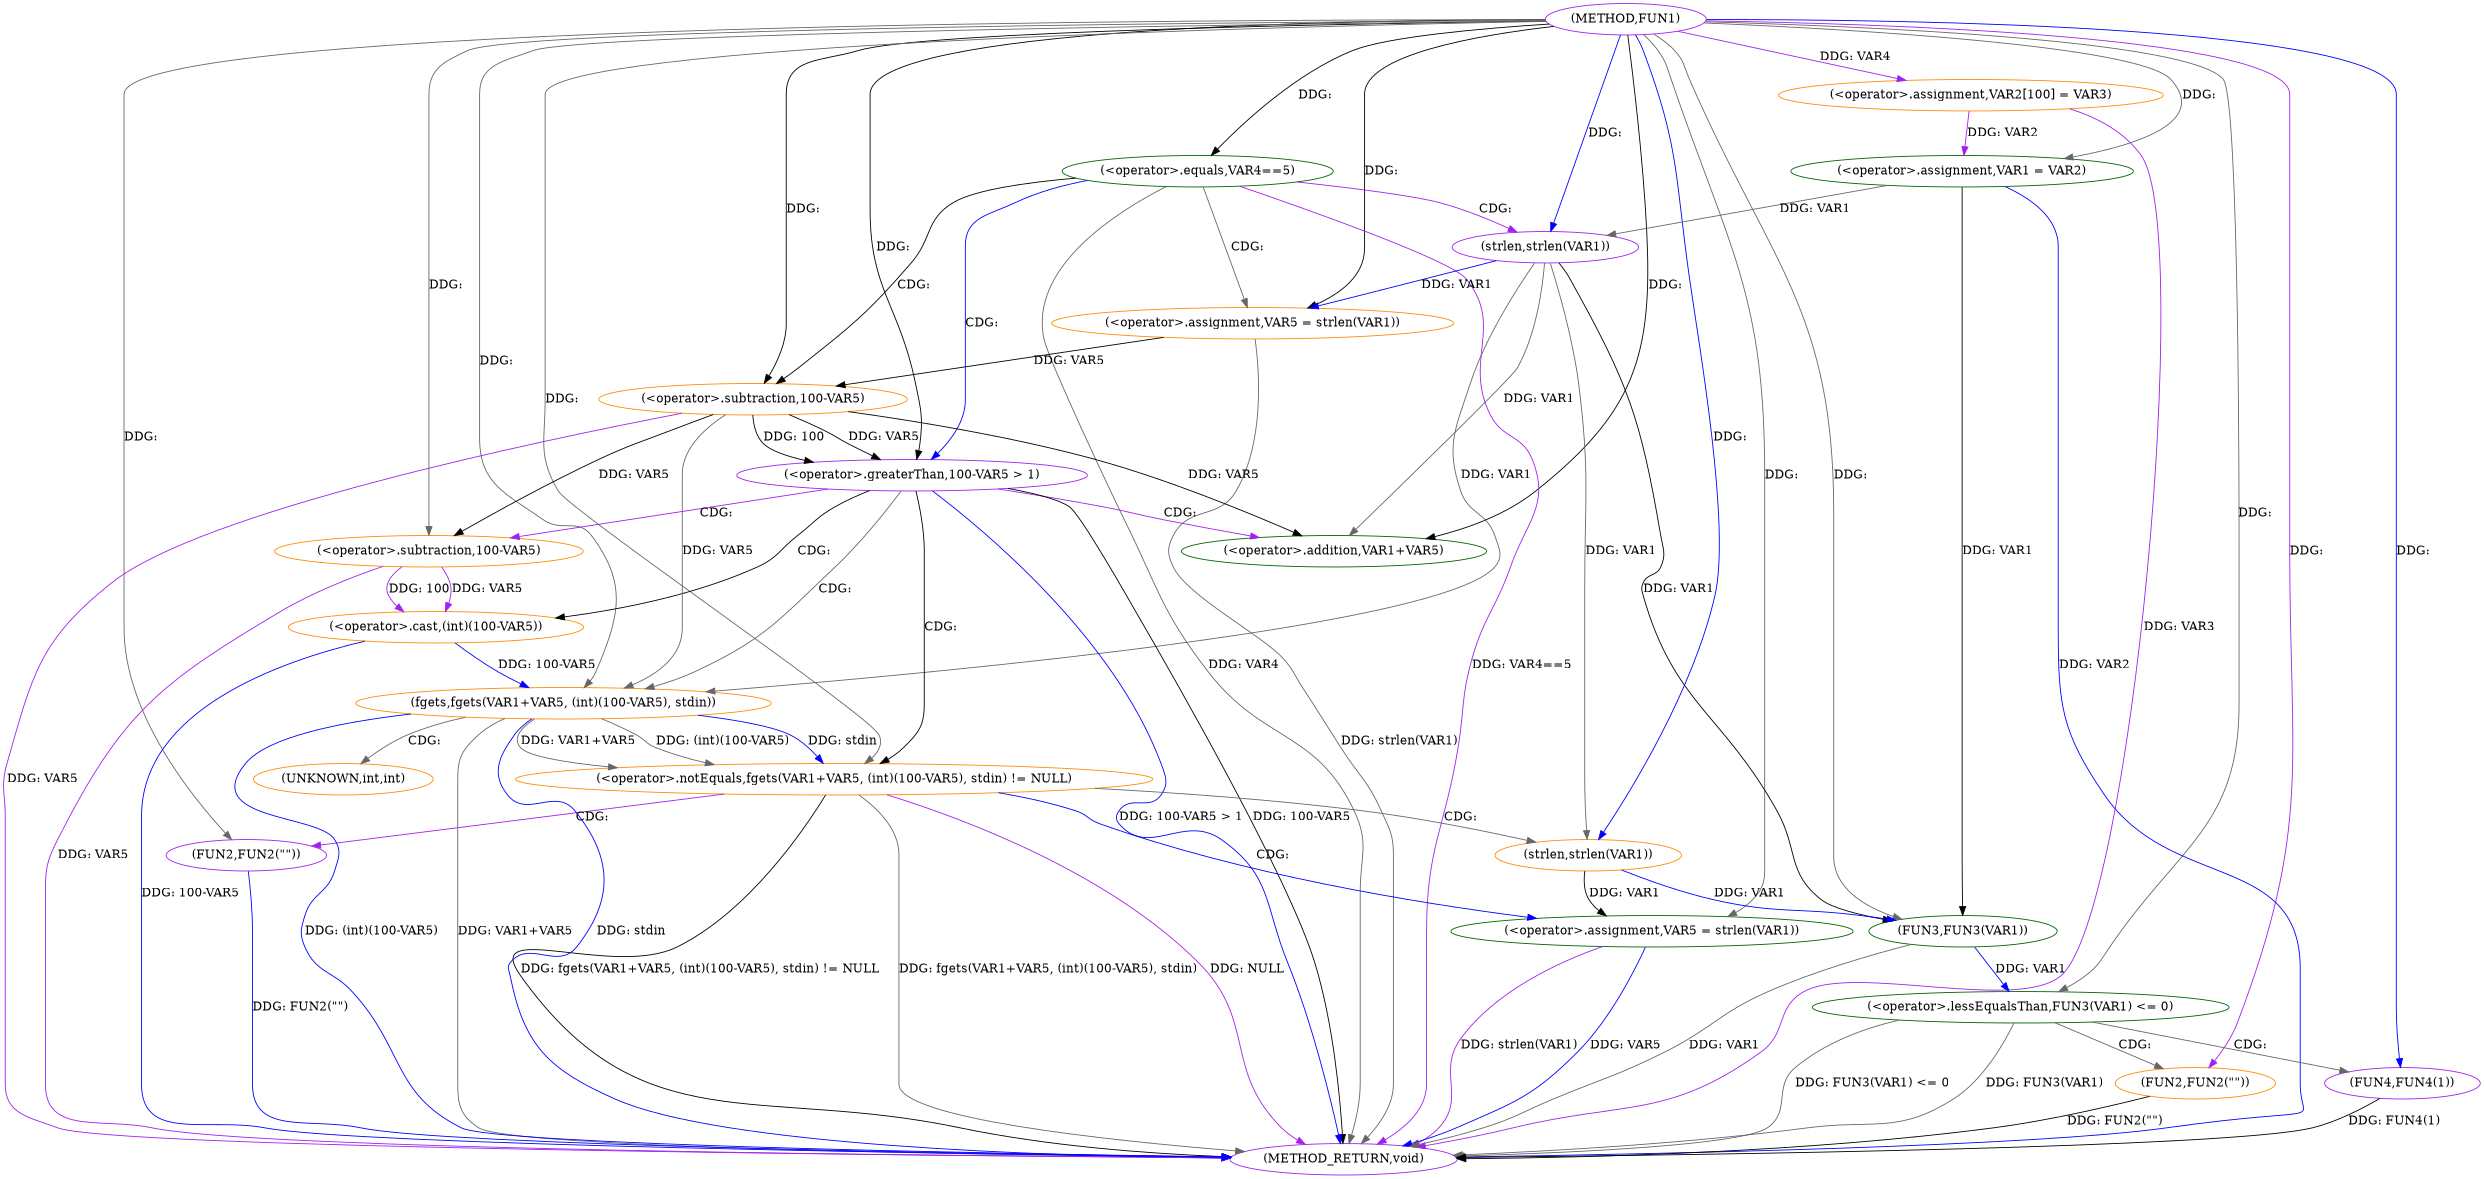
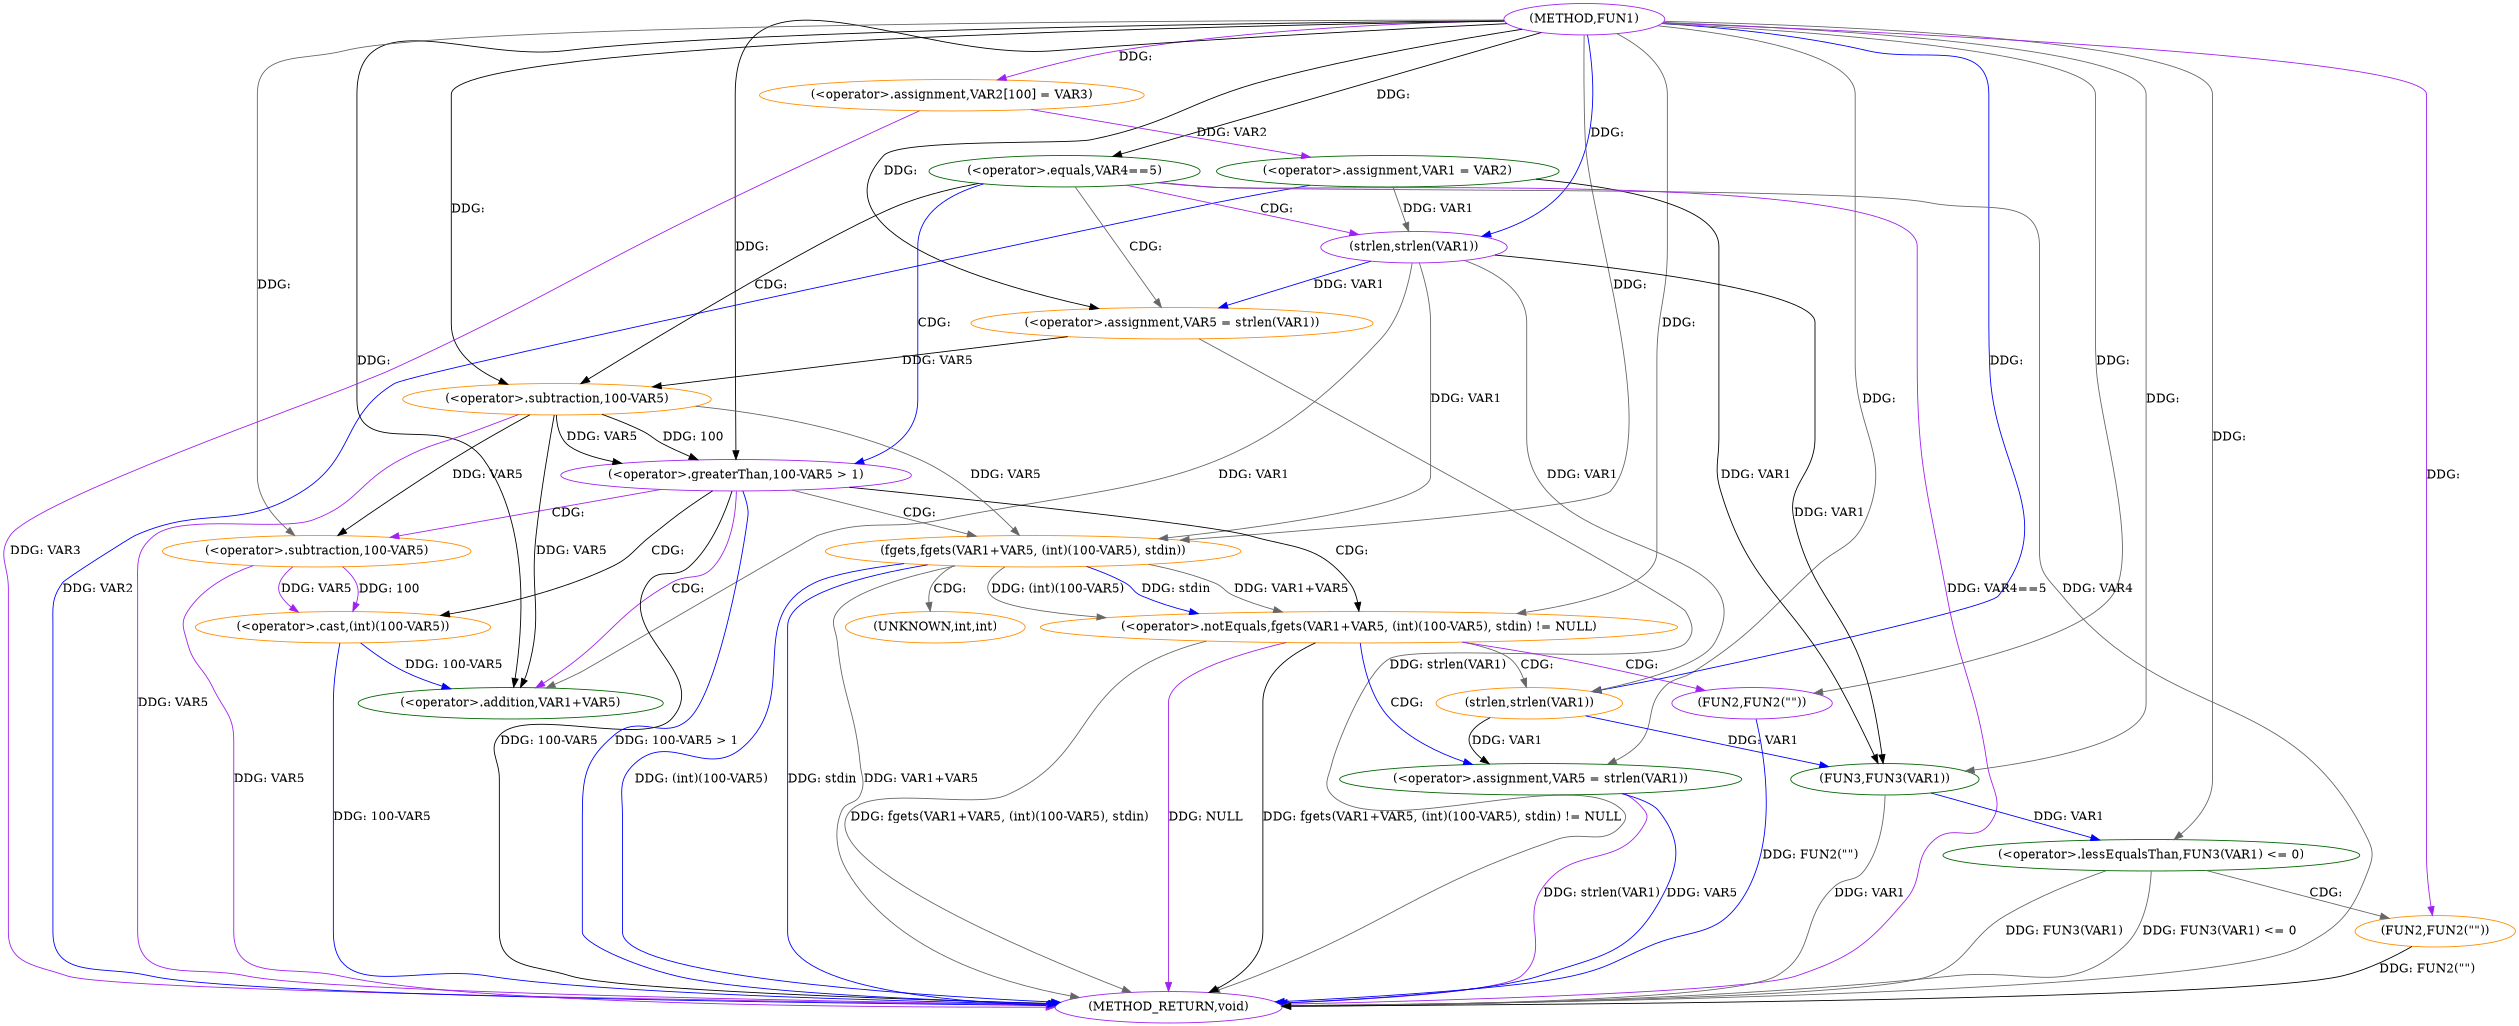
(2016, 45) -> none
(1856, 57) -> (1138, 57)
(487, 665) -> (399, 669)
(2402, 1083) -> none
